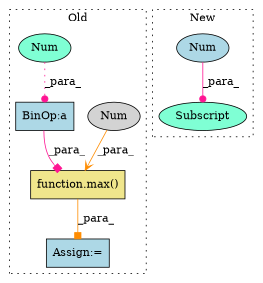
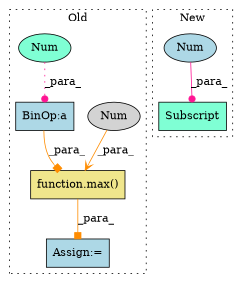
(203, 116) -> (193, 116)
(46, 149) -> (46, 149)
